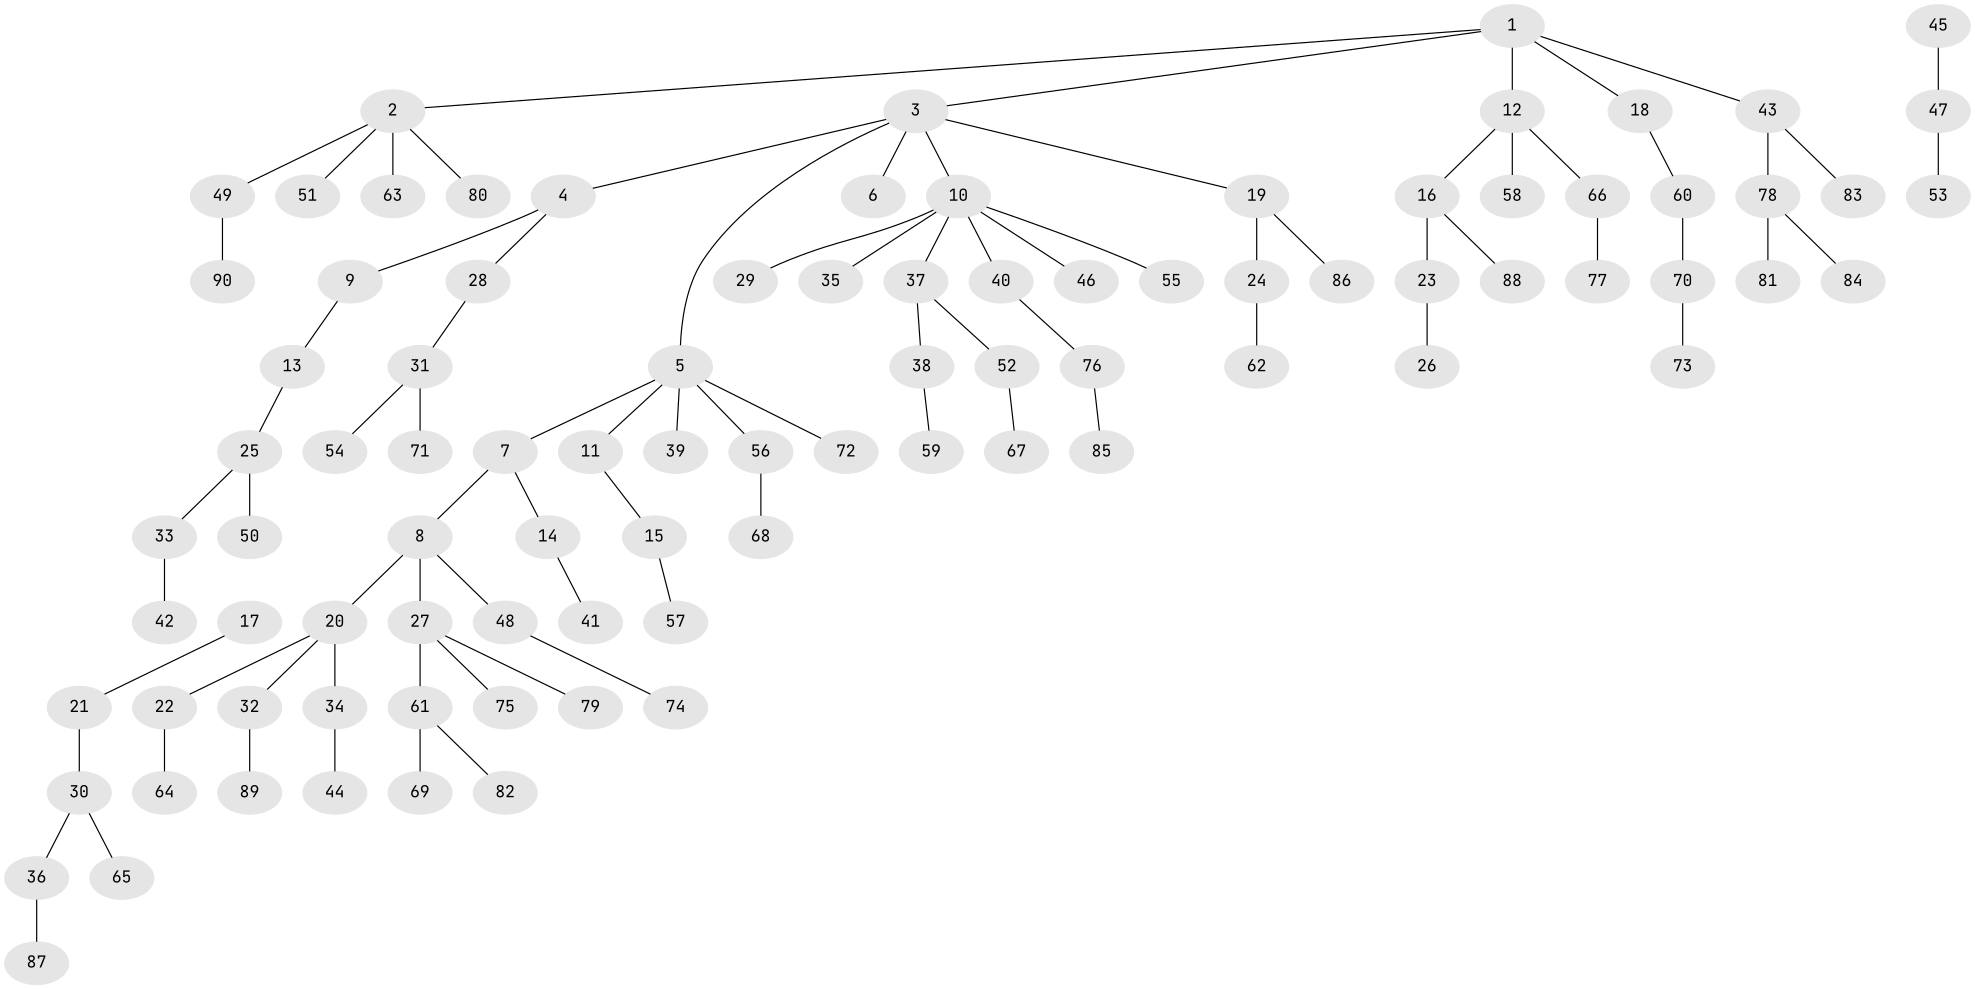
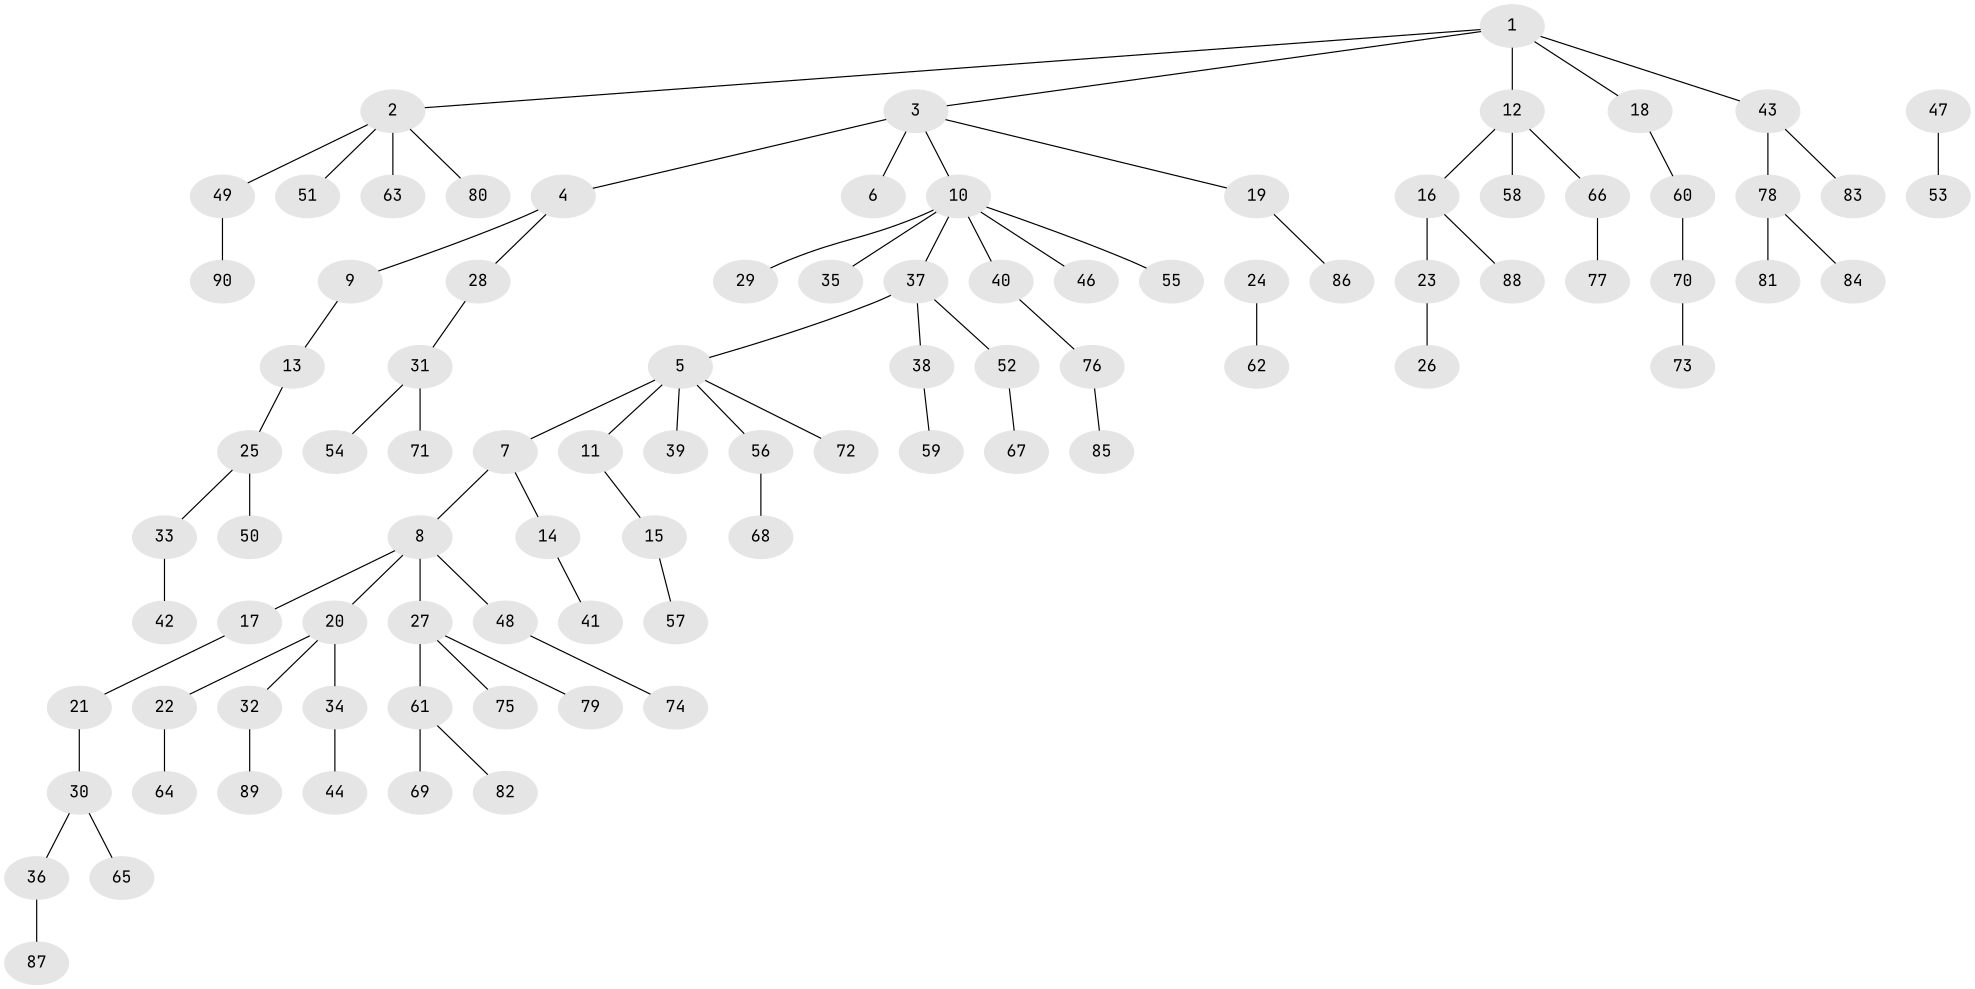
(1938, 26) -> none
(752, 207) -> (801, 329)
(1257, 239) -> none
none -> (335, 580)
